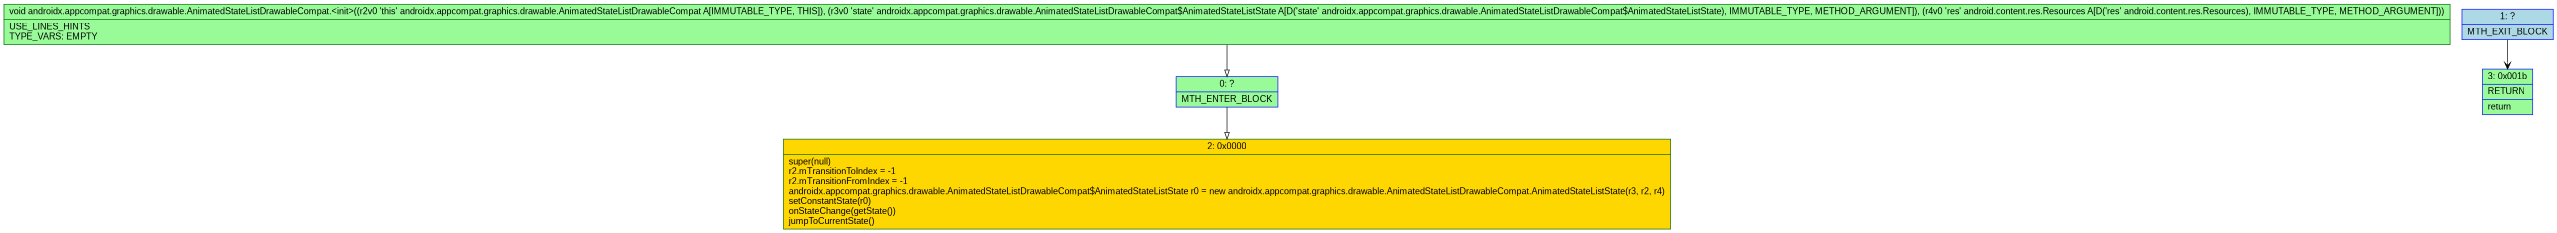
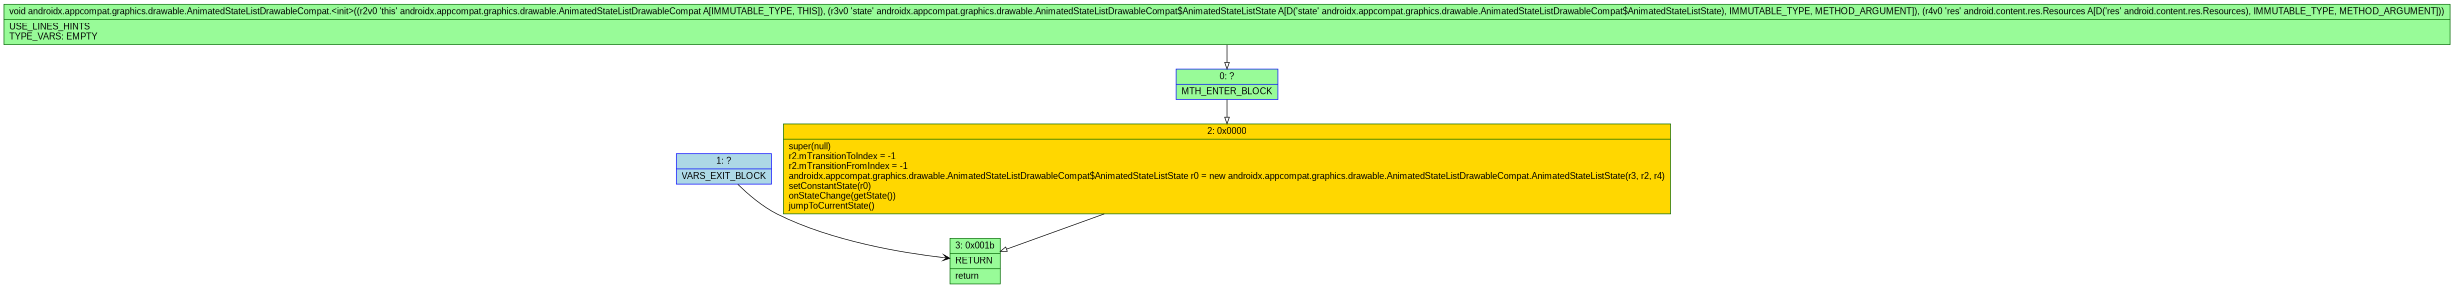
(2508, 32) -> (724, 176)
(2508, 92) -> (975, 261)
none -> (1055, 232)
